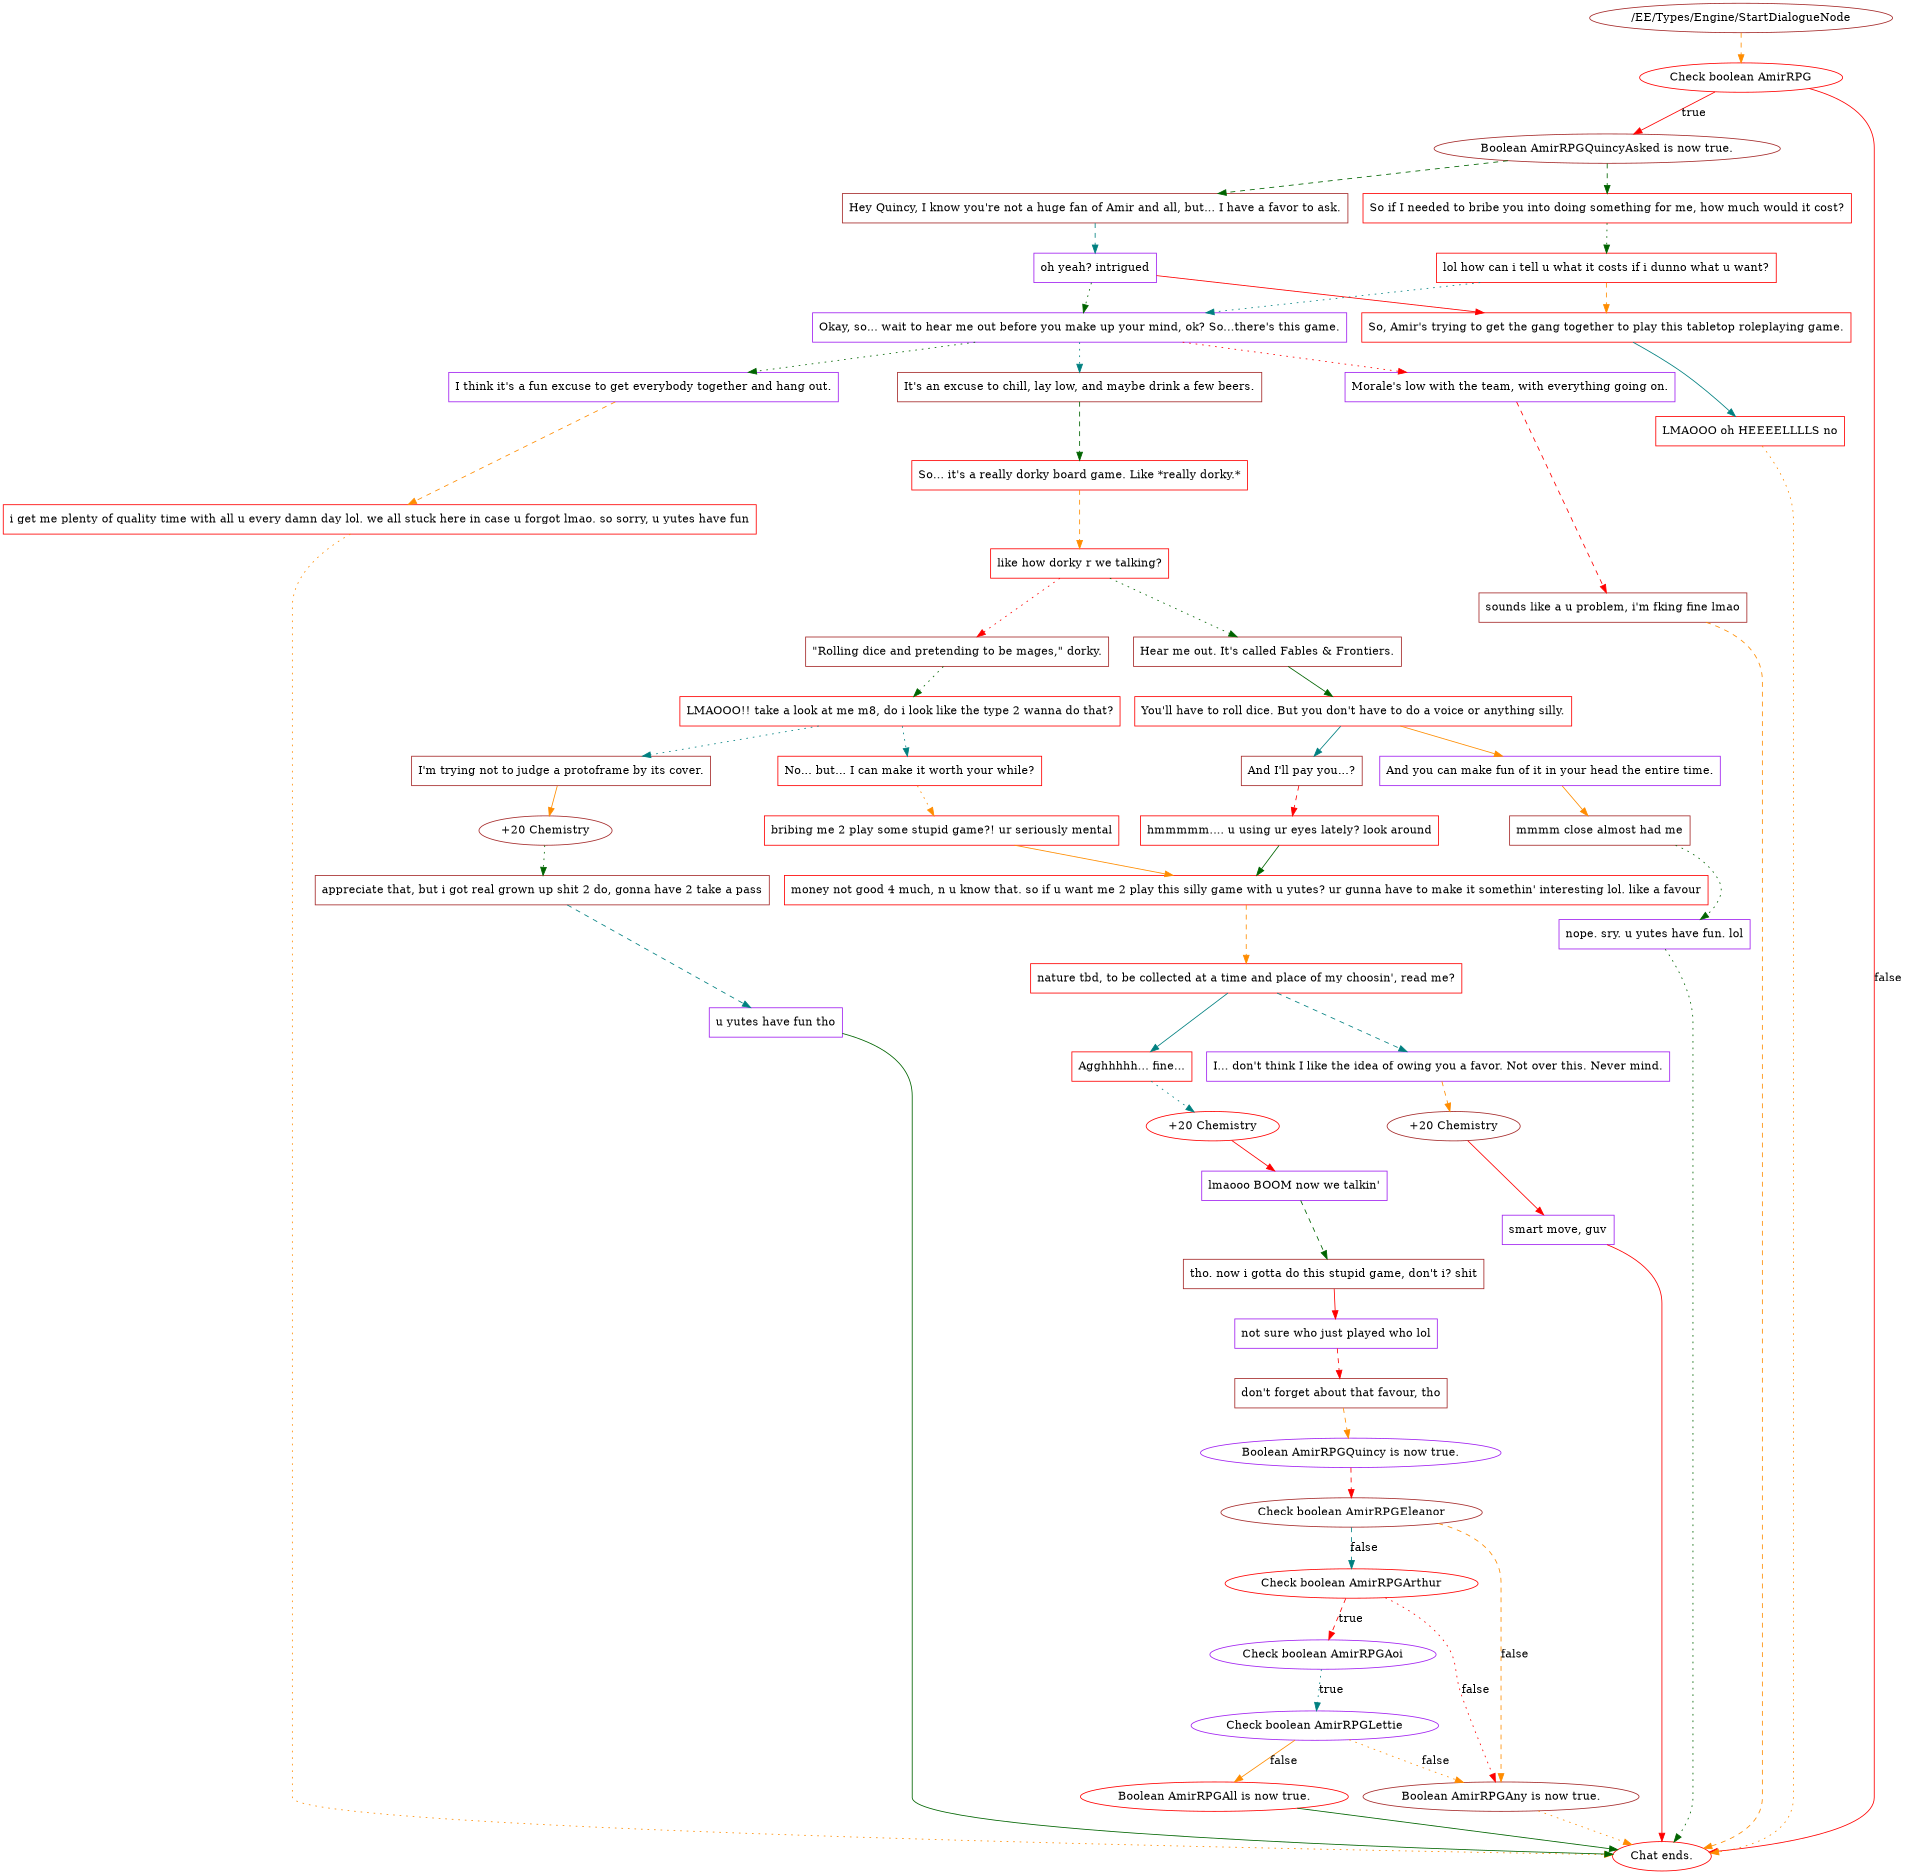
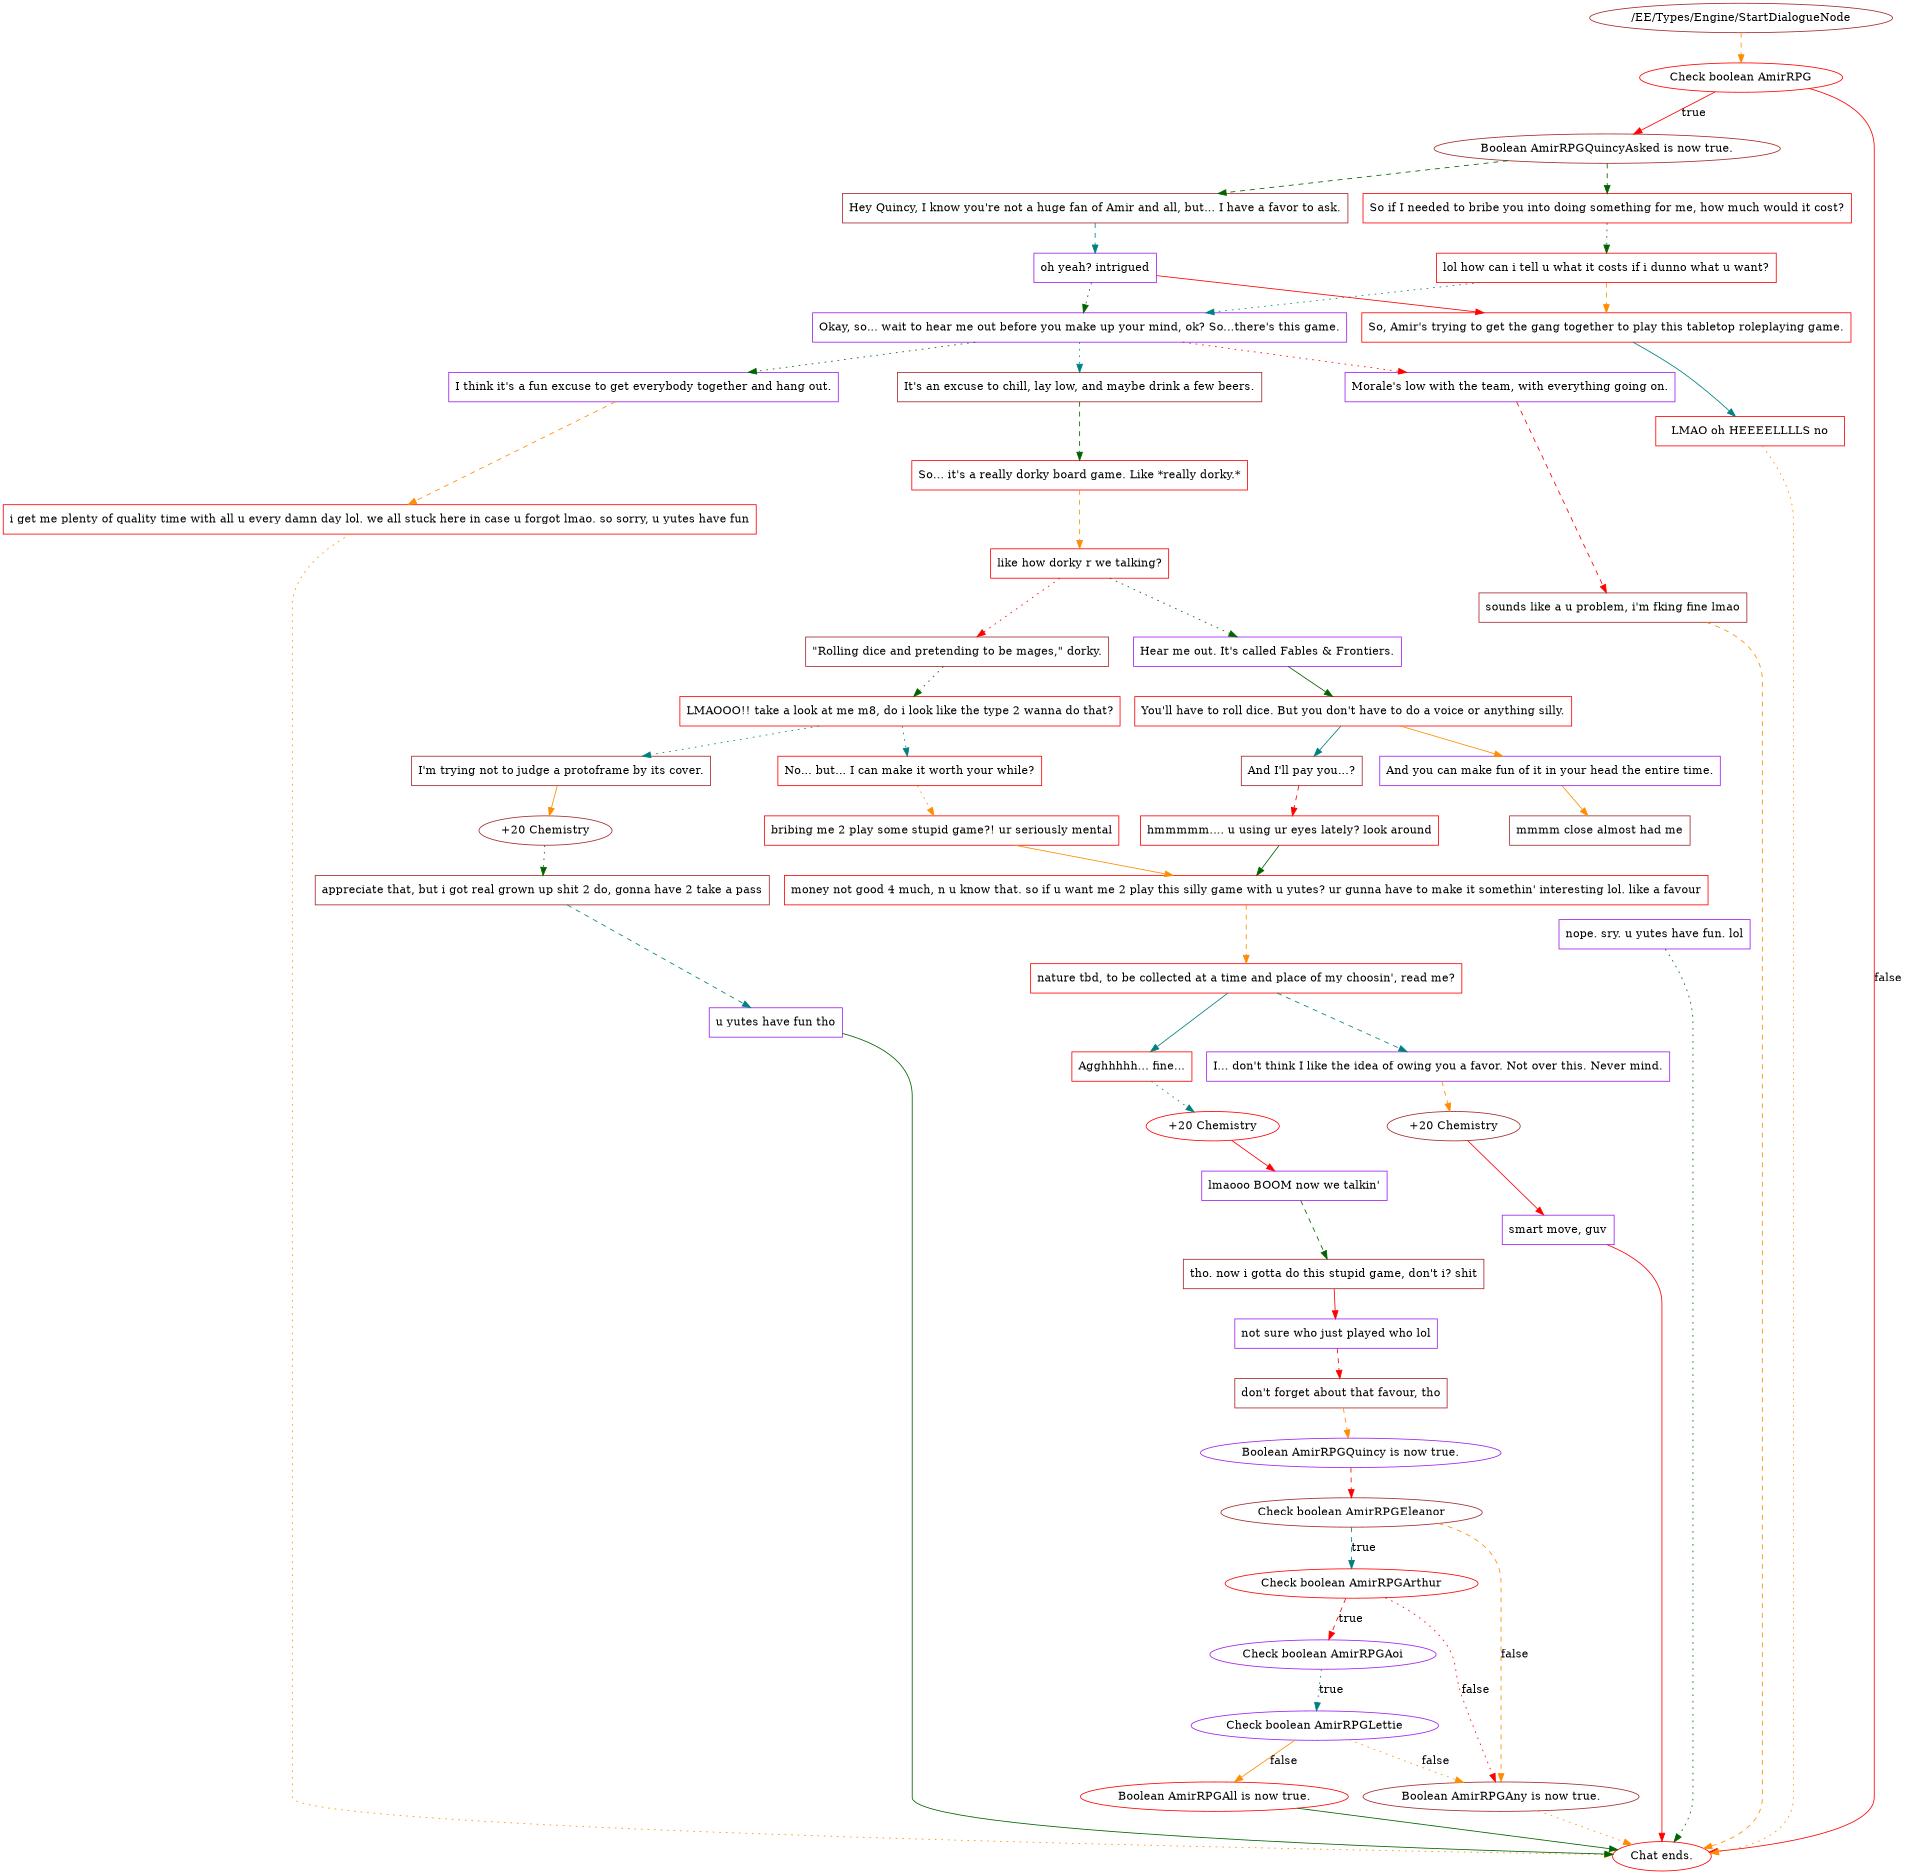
(1750, 431) -> (1750, 431)
(1267, 652) -> (1267, 652)
(1714, 873) -> none
(1364, 1548) -> (1364, 1548)
